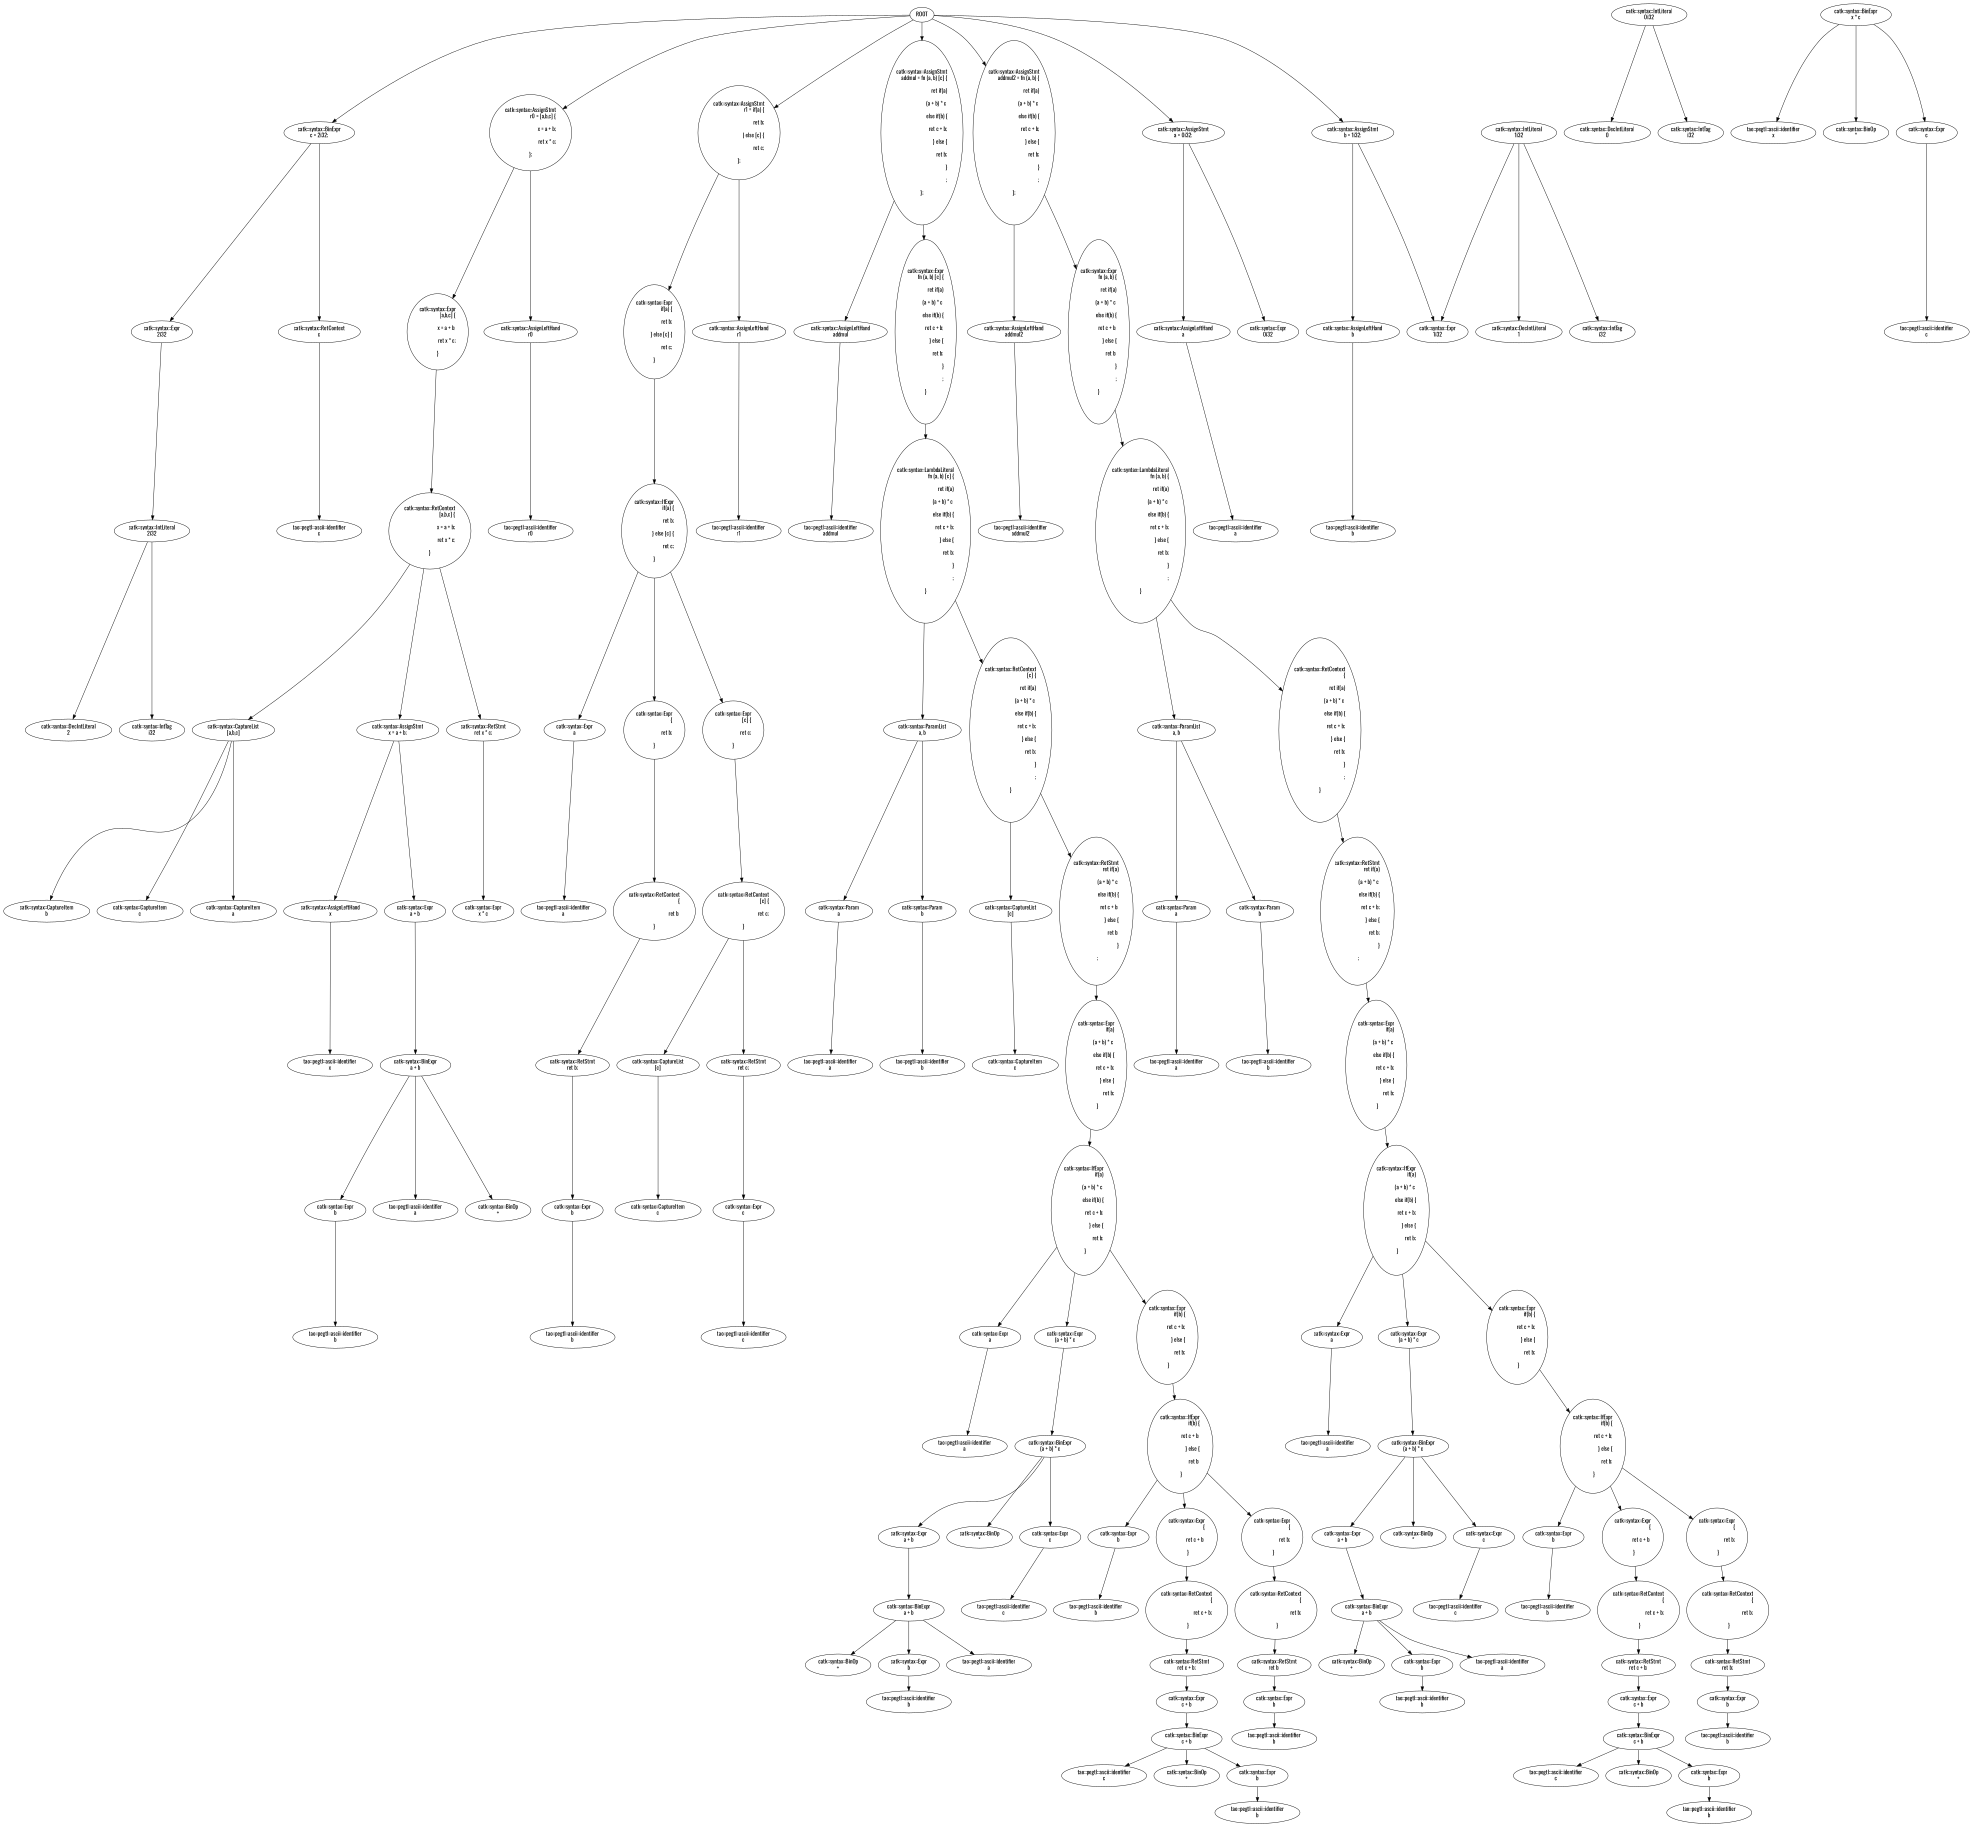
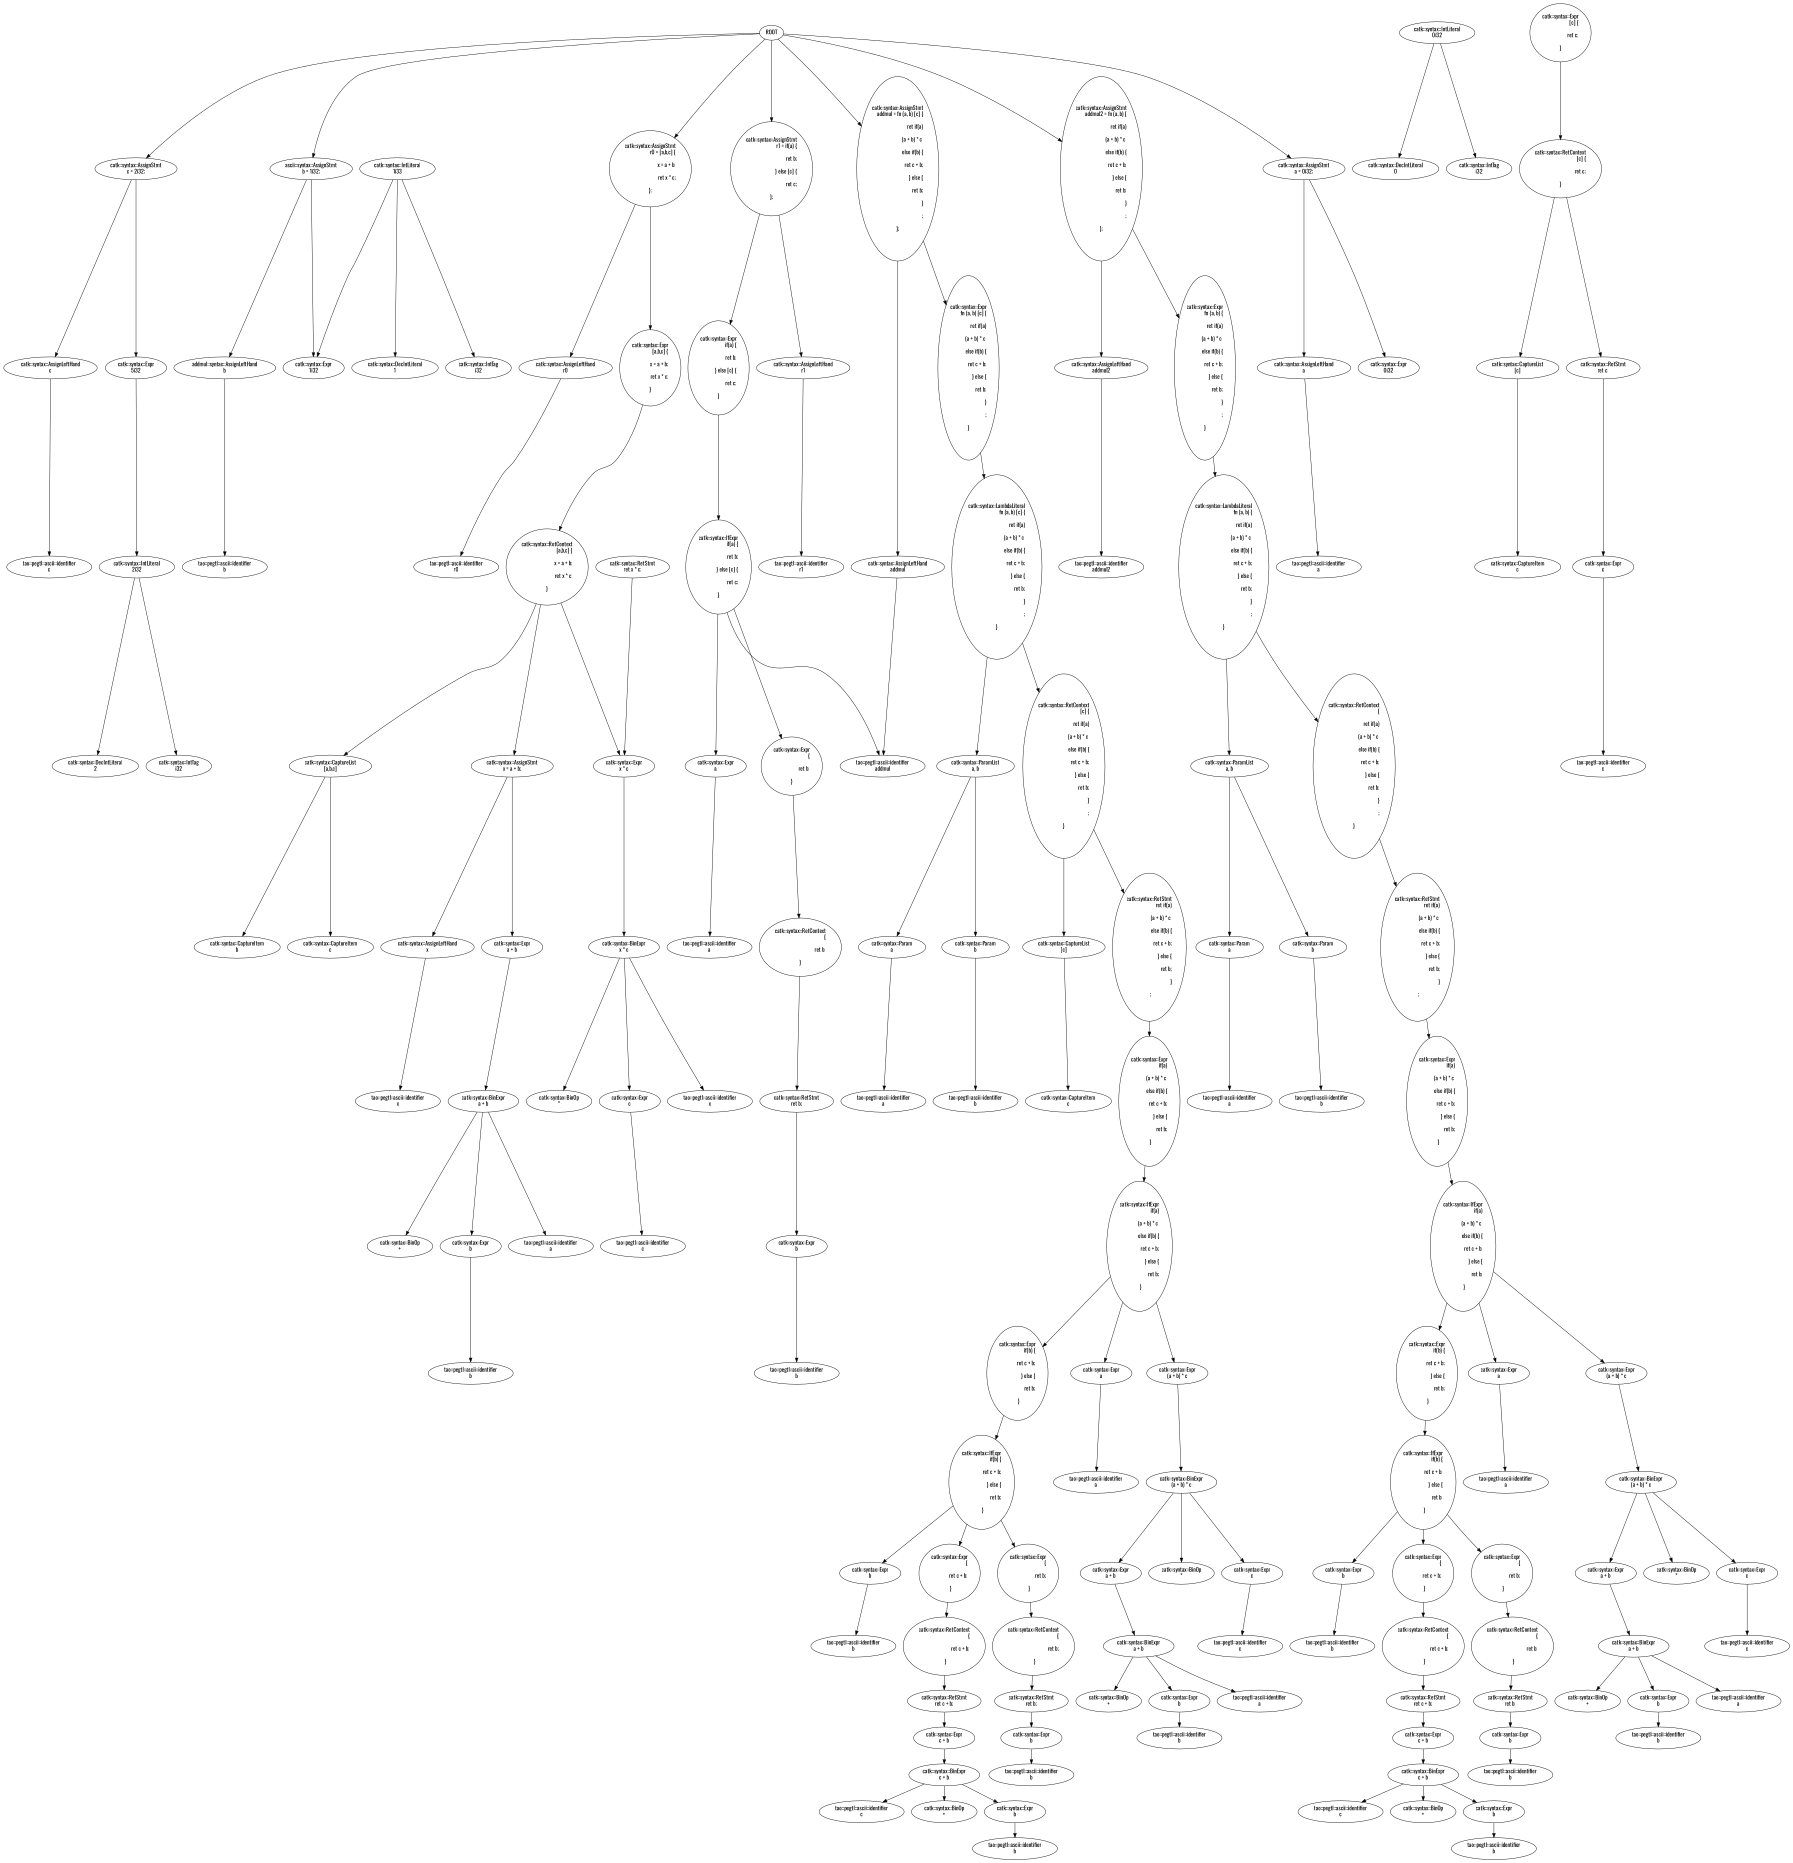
(319, 133) -> (136, 169)
(1353, 133) -> (311, 169)
(1519, 133) -> (397, 169)
(162, 332) -> (136, 368)
(319, 332) -> (51, 368)
(1353, 332) -> (225, 368)
(696, 635) -> (810, 667)
(460, 641) -> (590, 677)
none -> (624, 855)
(233, 911) -> none
